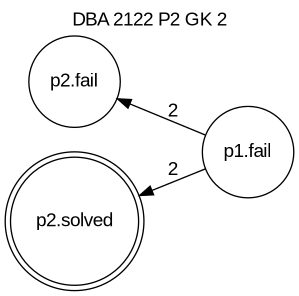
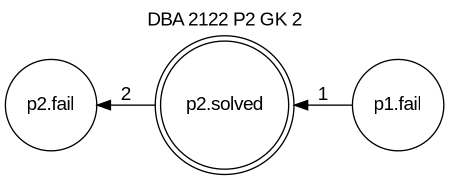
(168, 119) -> (133, 105)
(173, 170) -> (323, 95)
